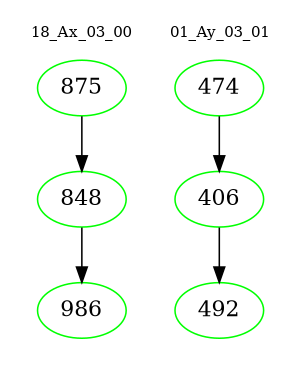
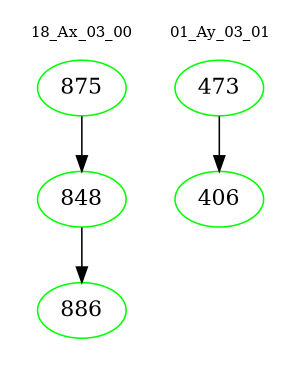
(219, 88) -> (219, 88)
(82, 310) -> (82, 310)
(219, 310) -> none
